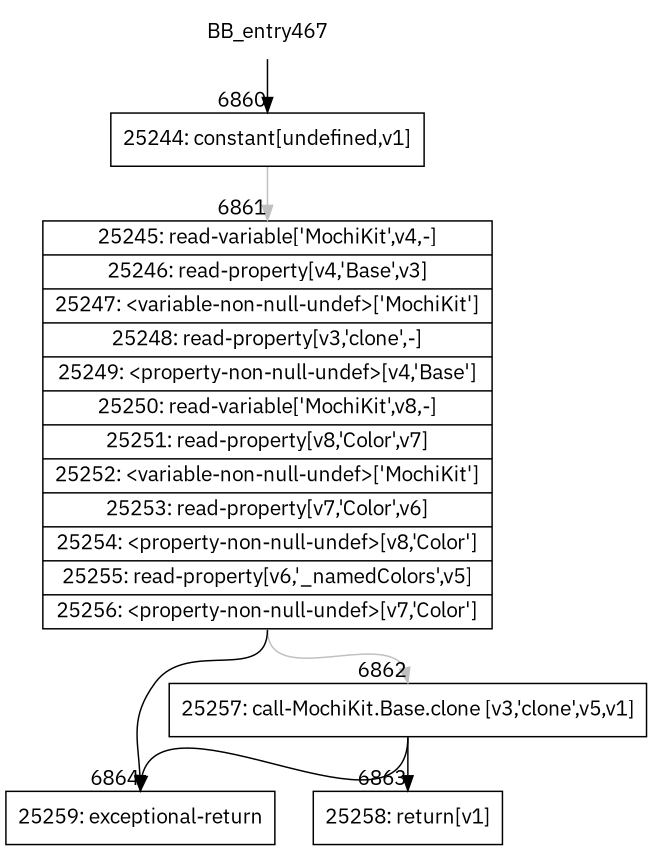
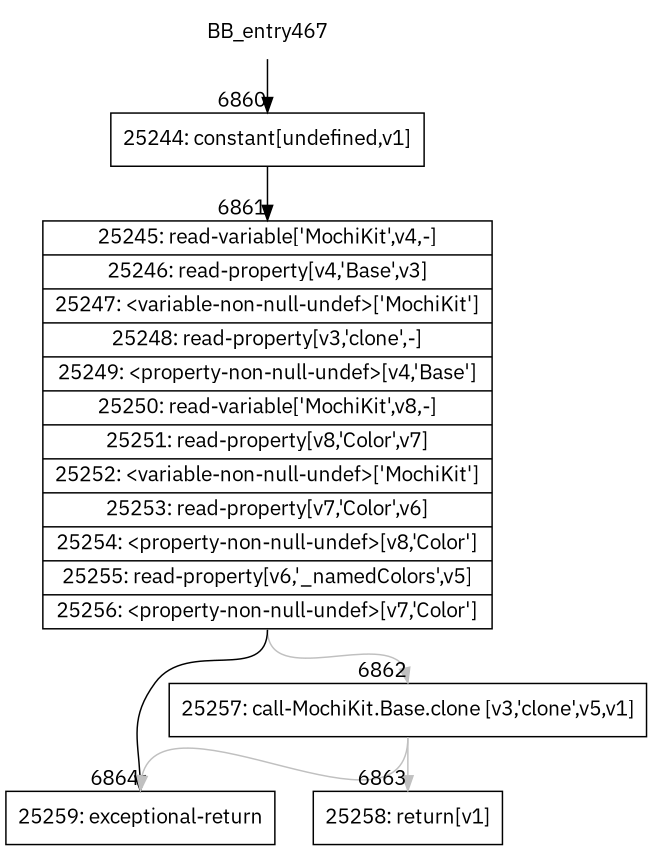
(267, 186) -> (267, 186)
(281, 766) -> (281, 766)
(408, 766) -> (408, 766)
